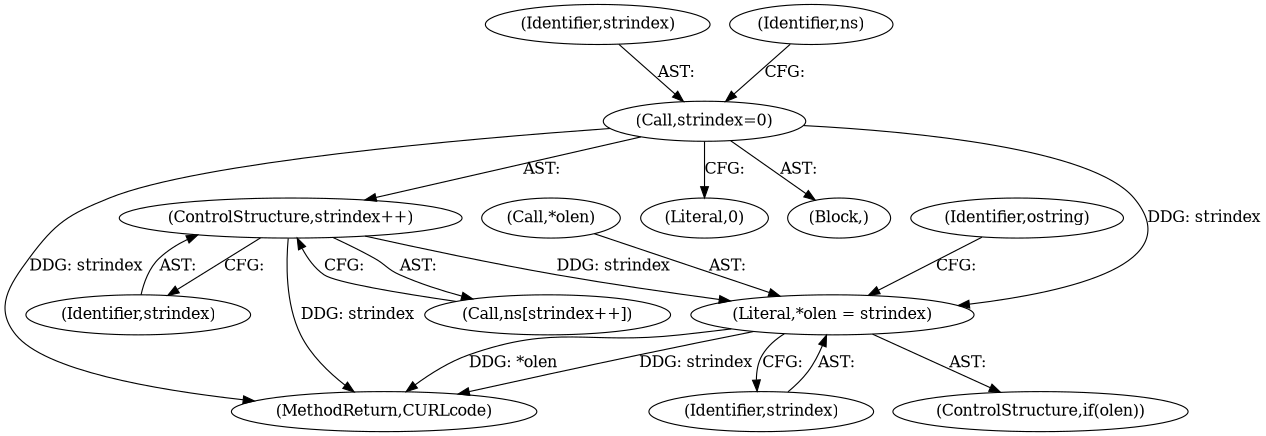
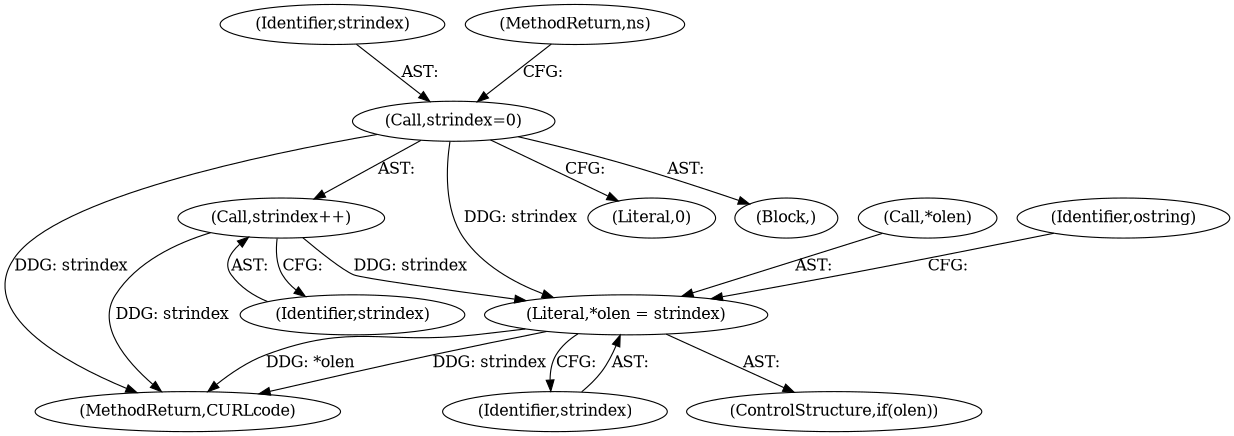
(811, 24) -> (575, 24)
(291, 218) -> (281, 218)
(548, 315) -> none
